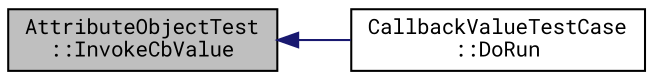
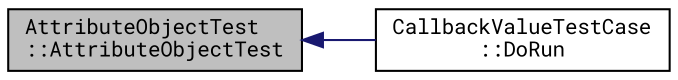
(143, 40) -> (155, 40)
